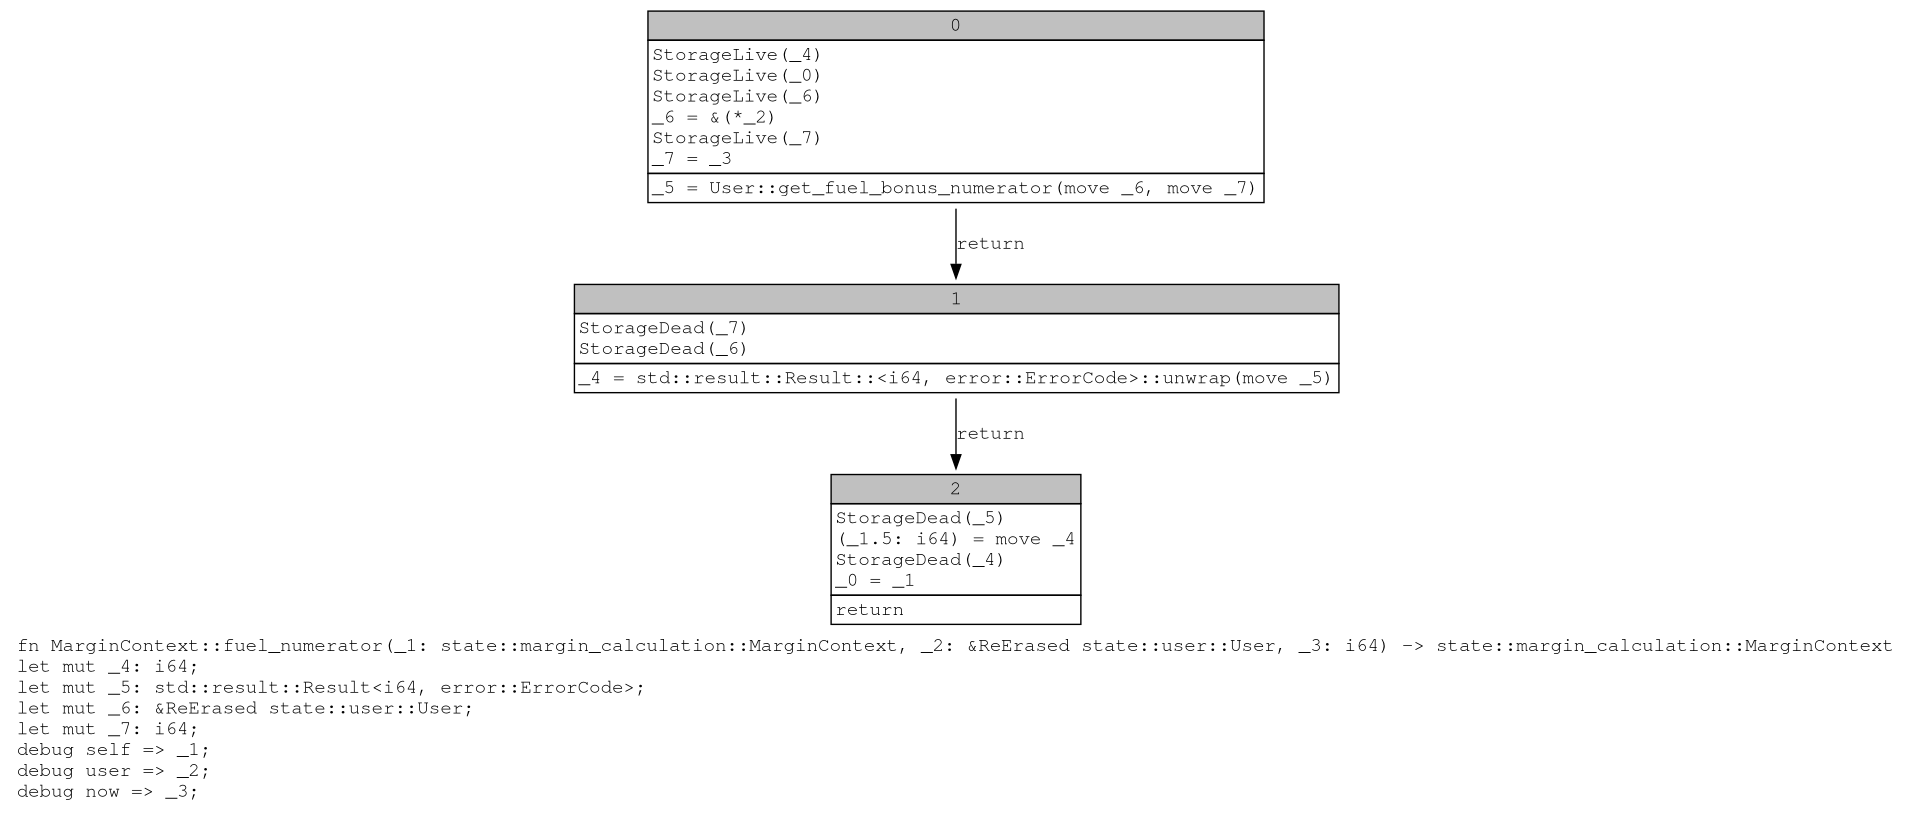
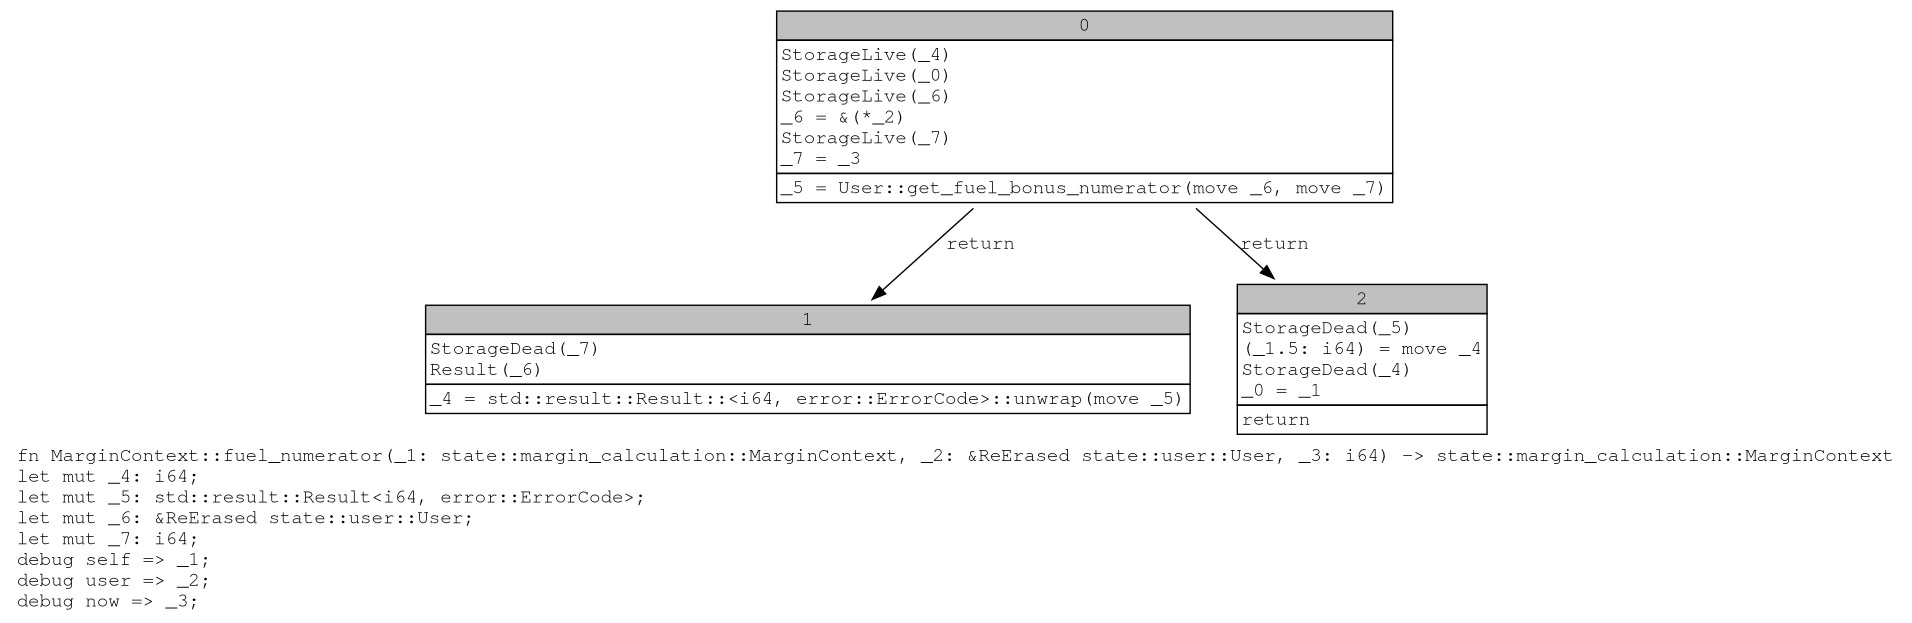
(665, 348) -> (487, 369)
(956, 426) -> (1230, 239)
